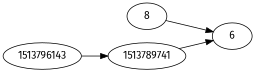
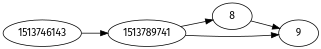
none -> (193, 24)
(232, 36) -> (299, 33)
(42, 56) -> (42, 33)
